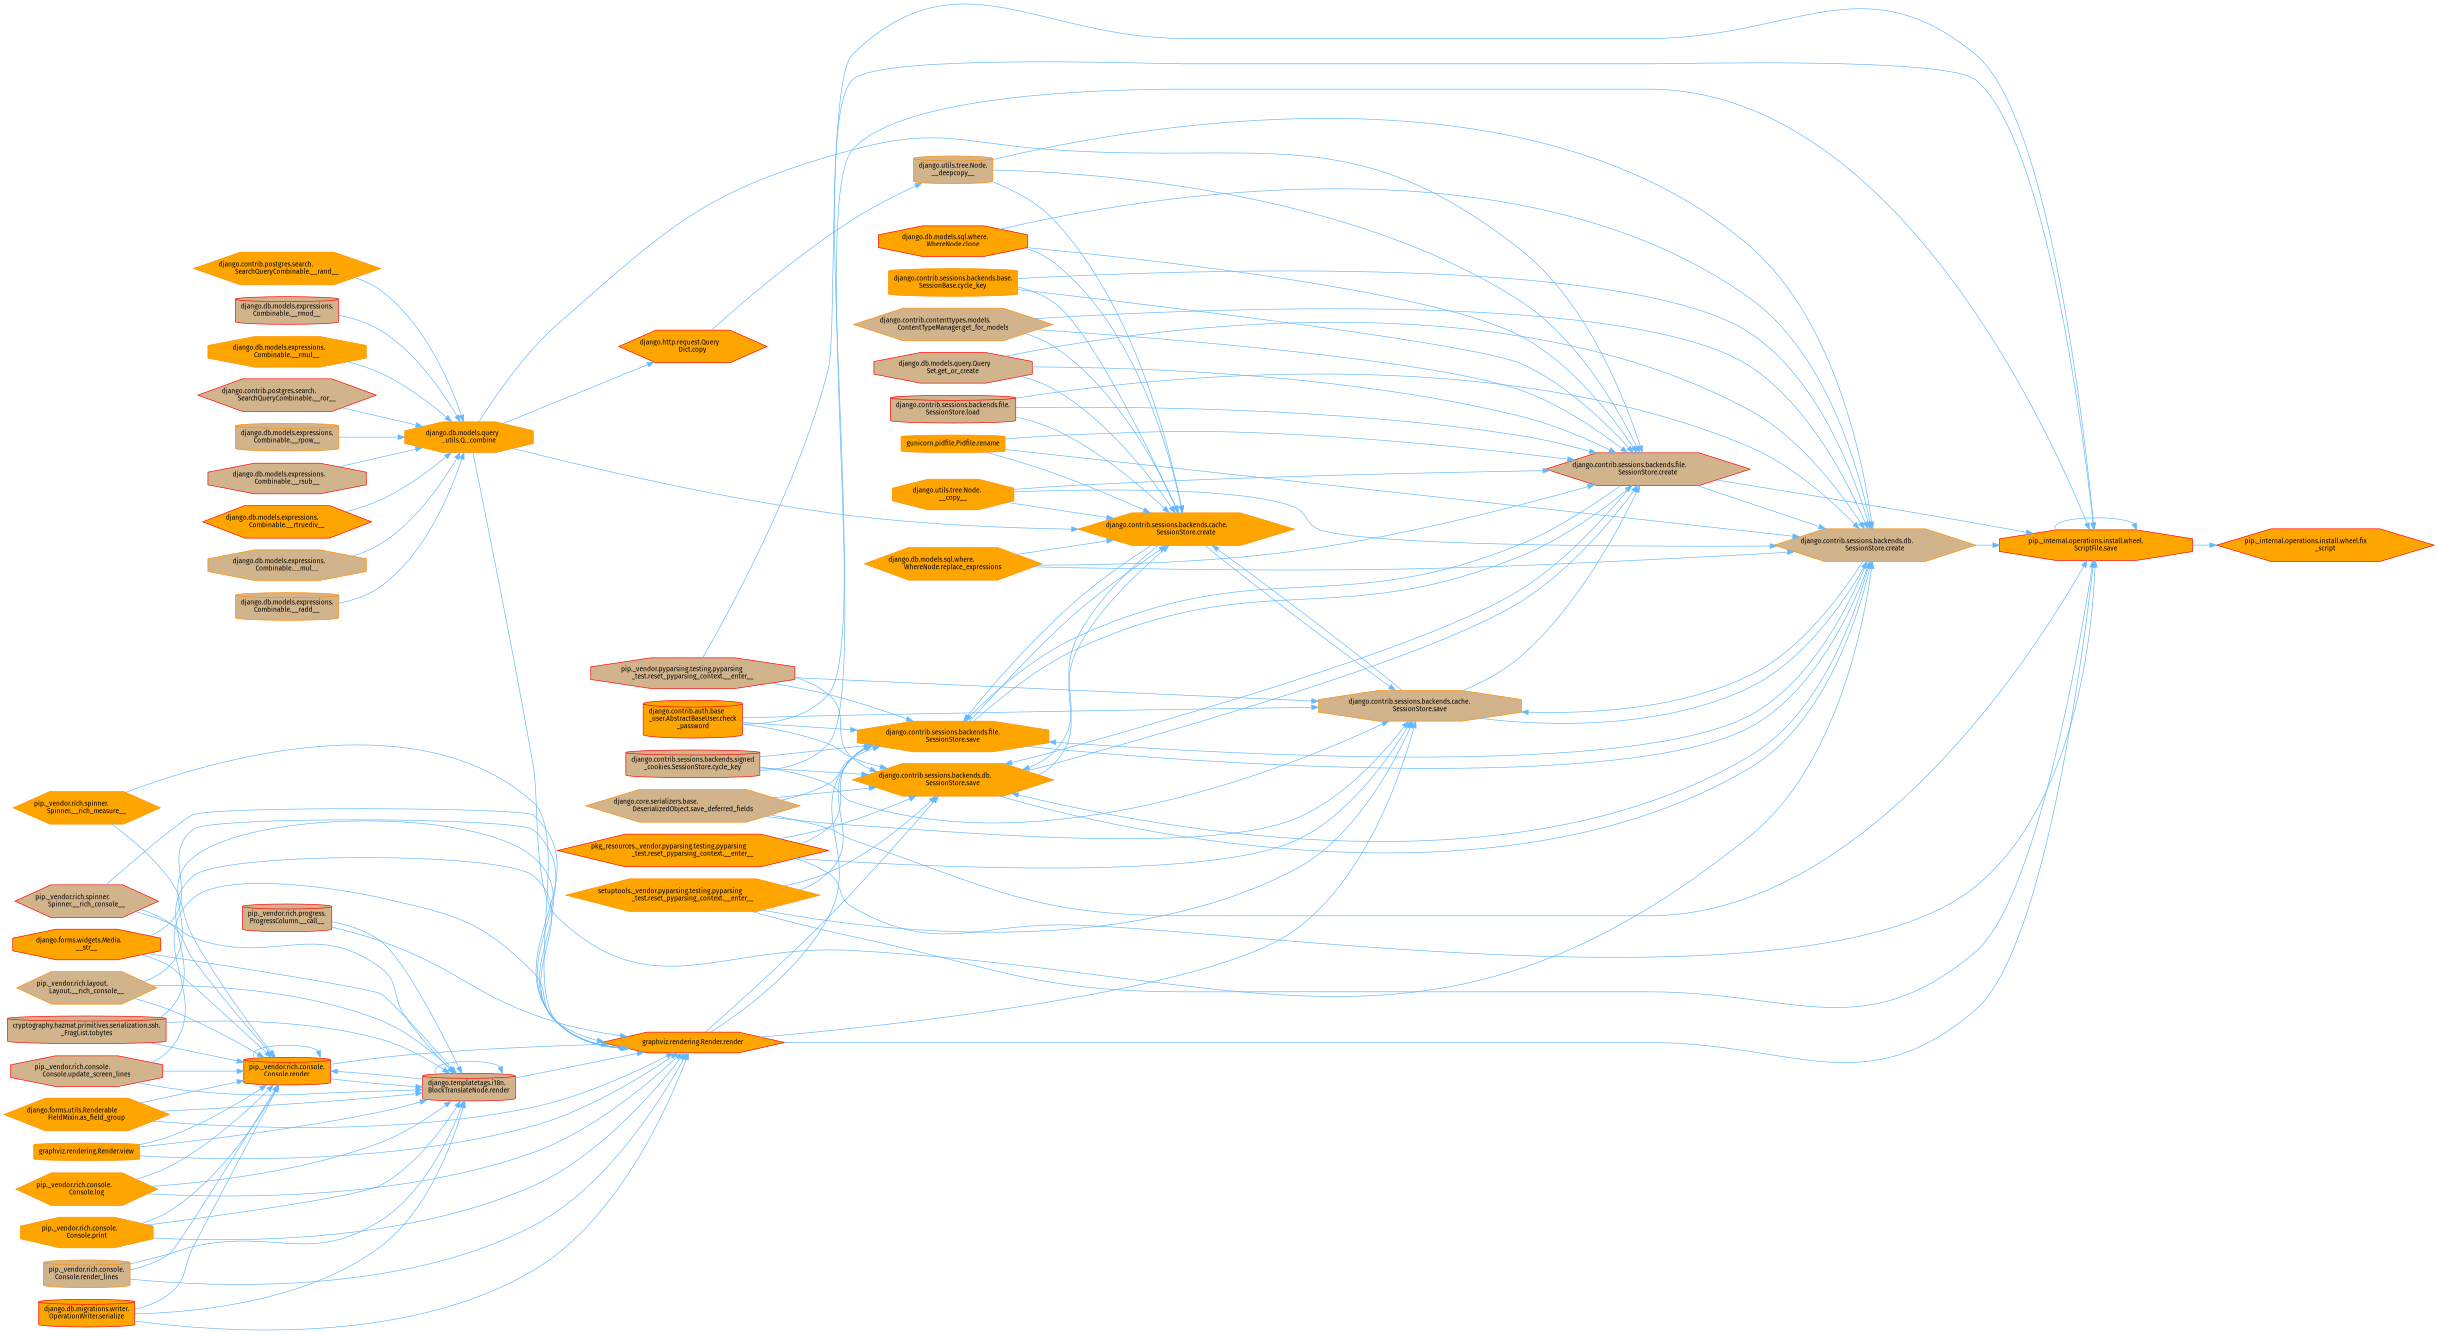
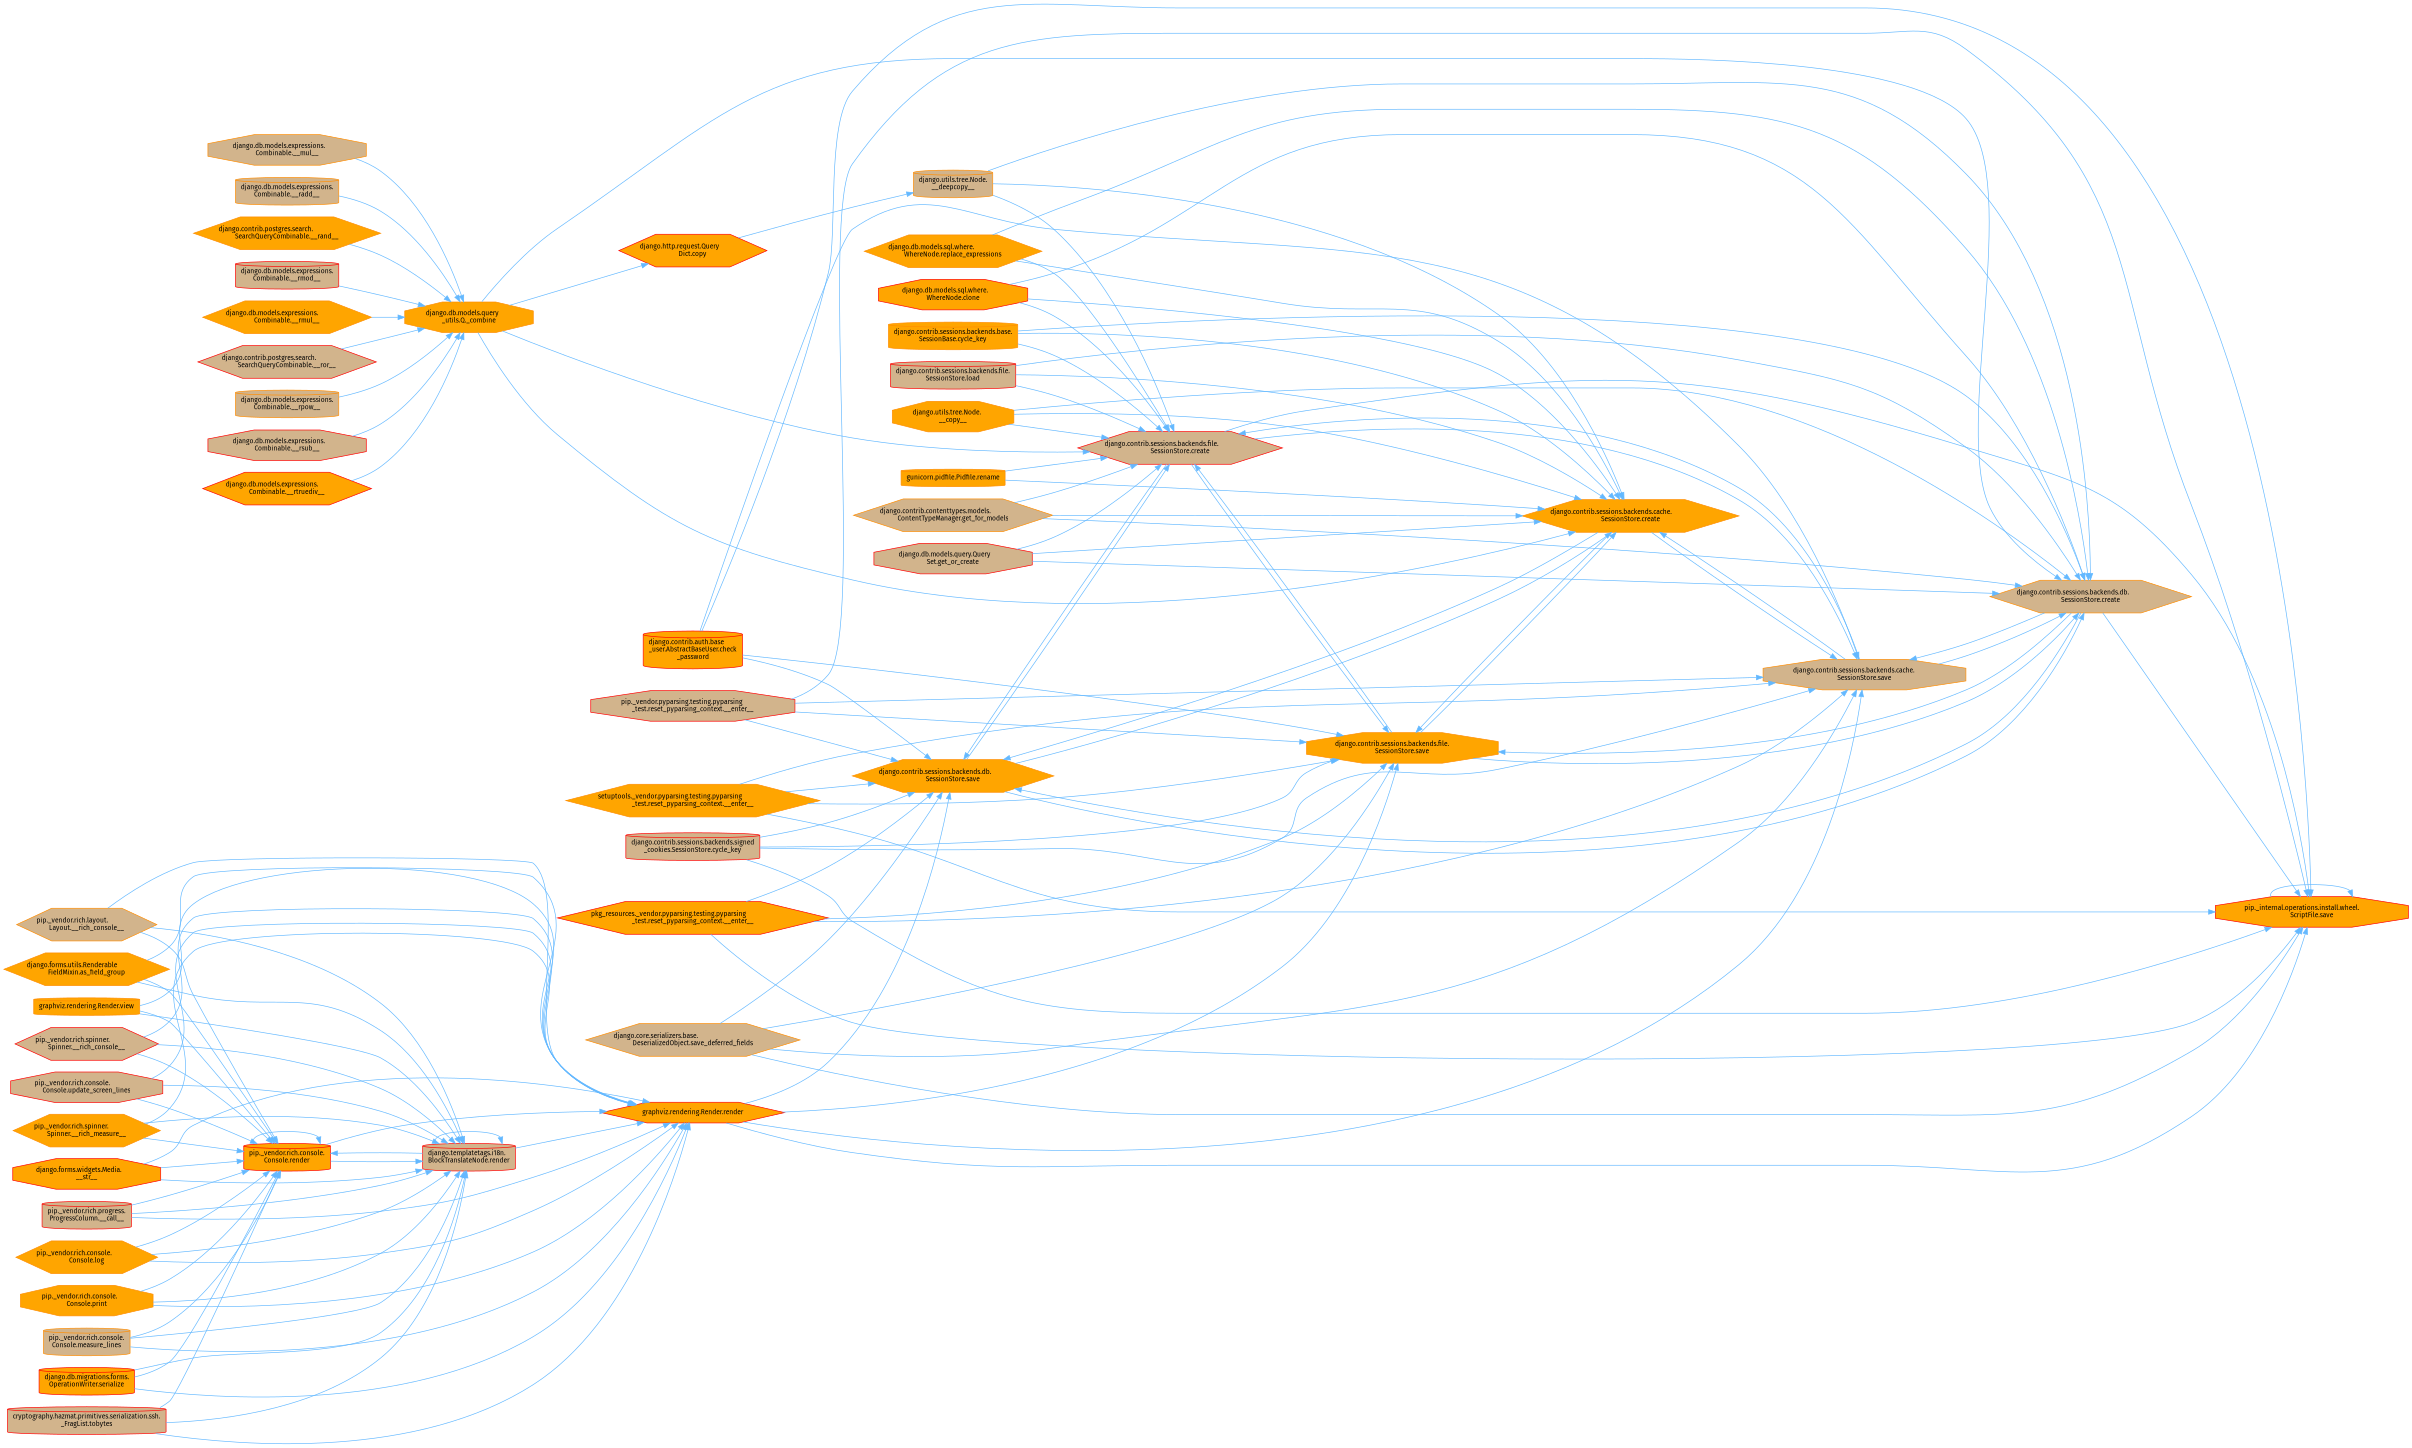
(287, 352) -> (287, 317)
(1399, 493) -> none
(1758, 506) -> (1615, 451)
(2325, 545) -> none
none -> (290, 1117)
none -> (187, 1190)
(87, 1274) -> (87, 1342)
(87, 1313) -> (87, 1381)
